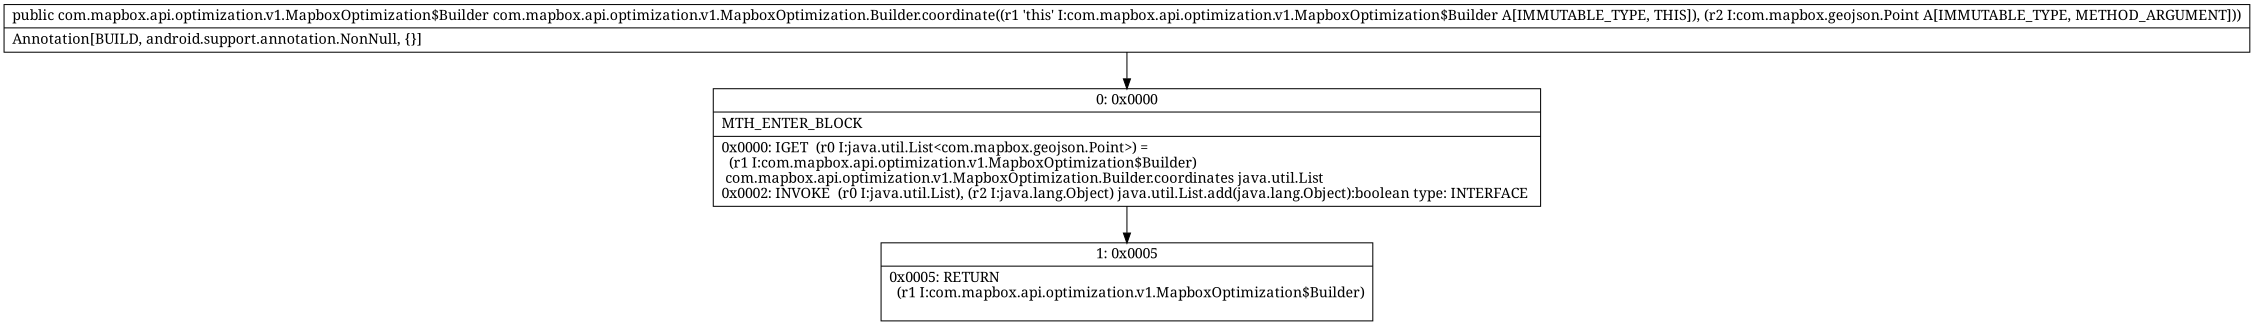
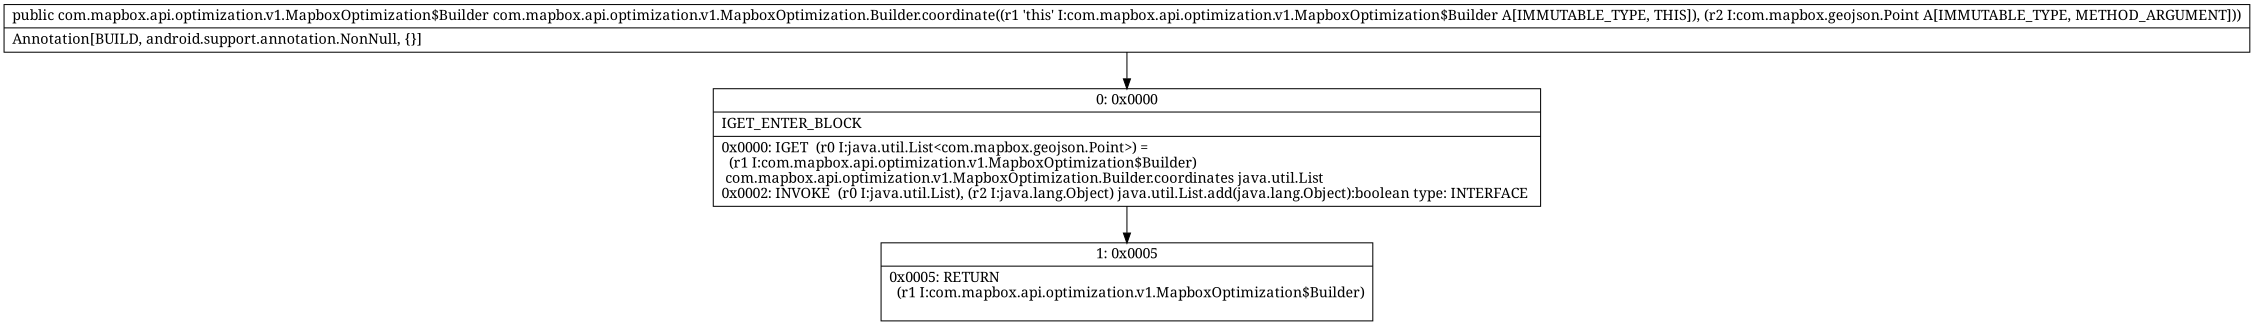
(792, 124) -> (792, 124)
